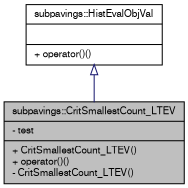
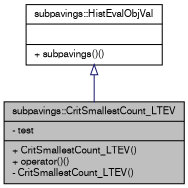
(63, 54) -> (70, 54)
